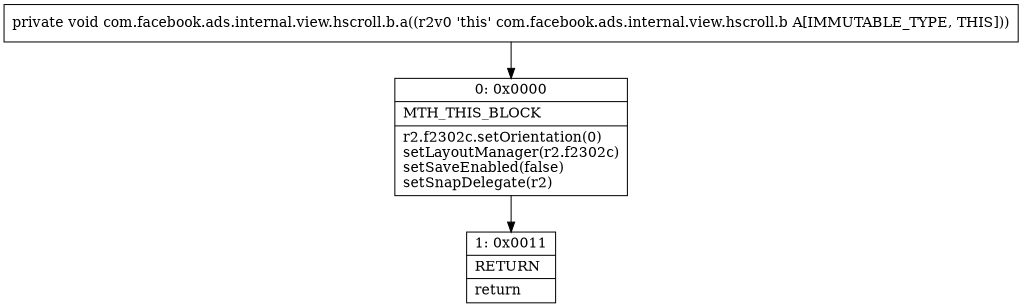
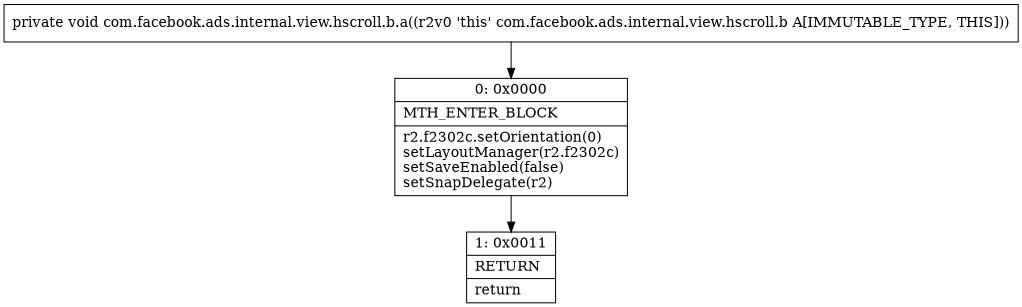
(472, 113) -> (481, 113)
